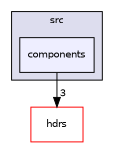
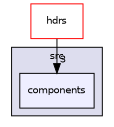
(57, 86) -> (57, 53)
